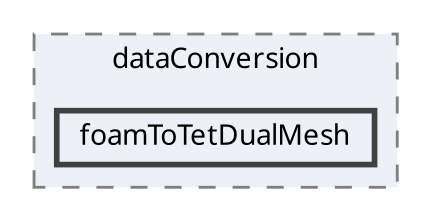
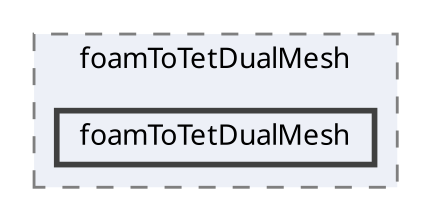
(216, 61) -> (216, 61)
